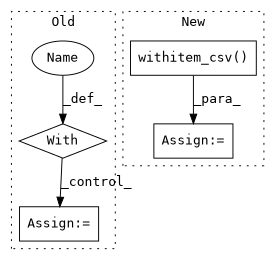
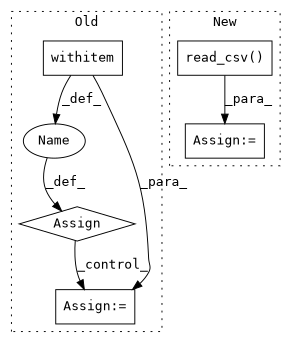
none -> (83, 58)
(193, 58) -> (225, 58)
(63, 141) -> (77, 224)
